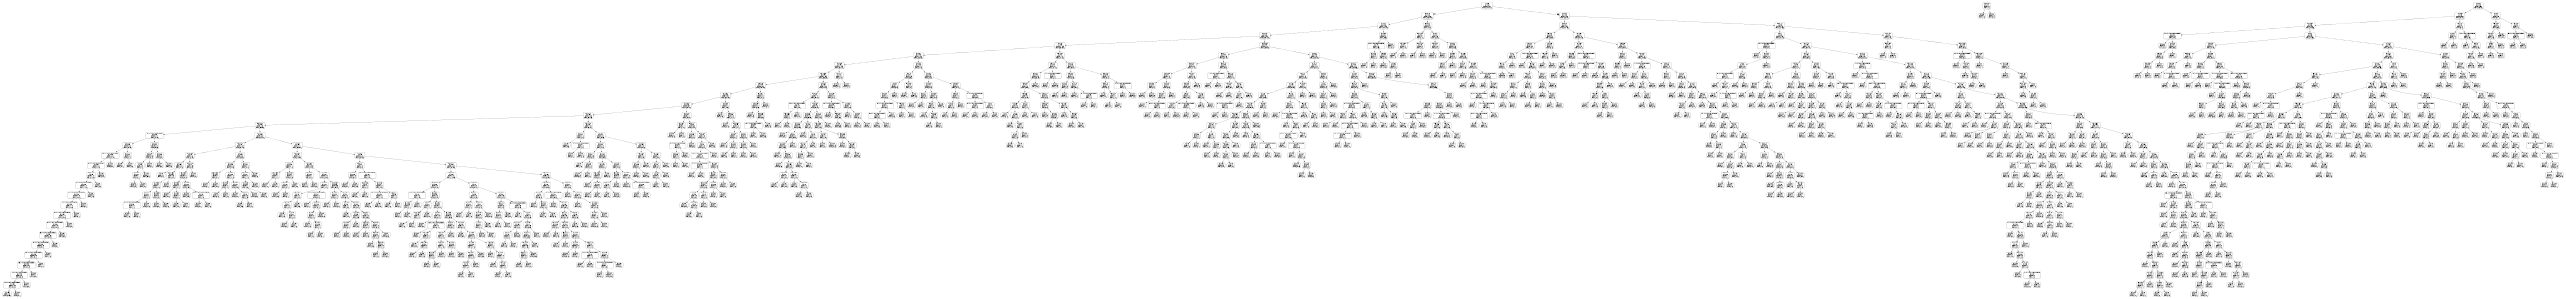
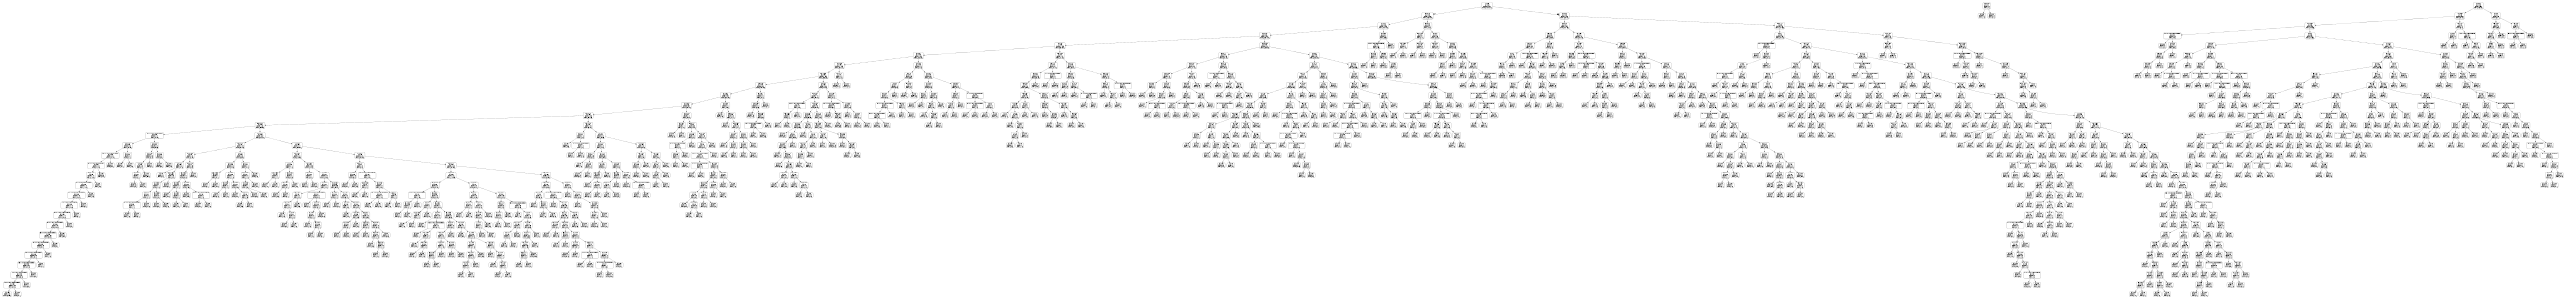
none -> (1433, 96)
